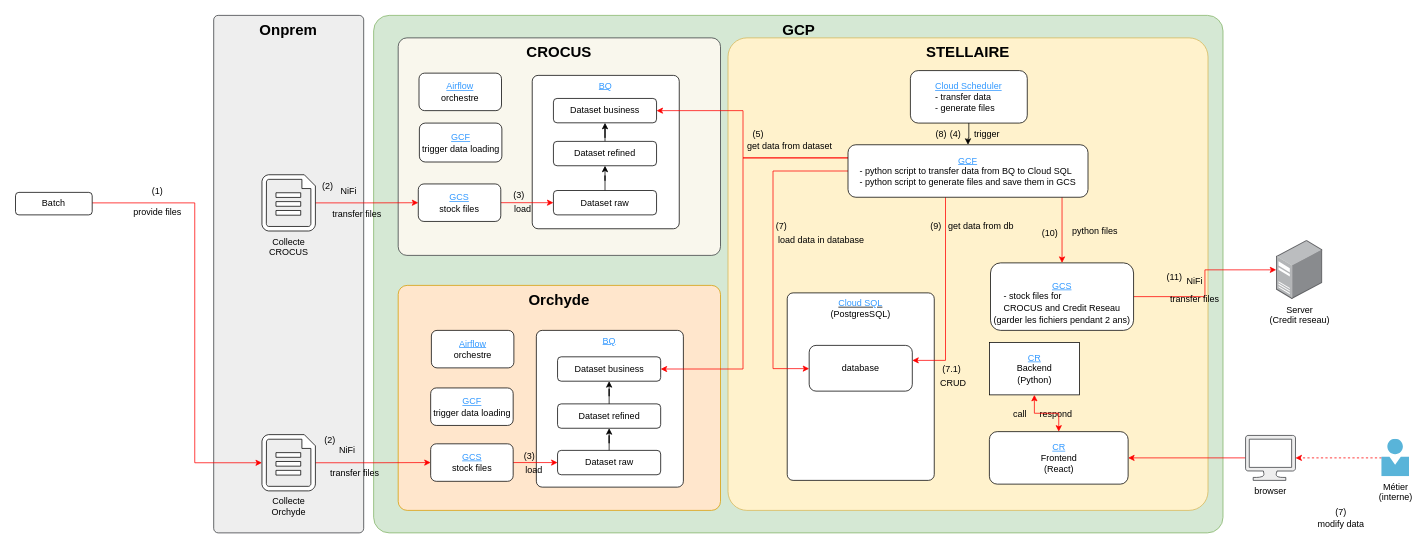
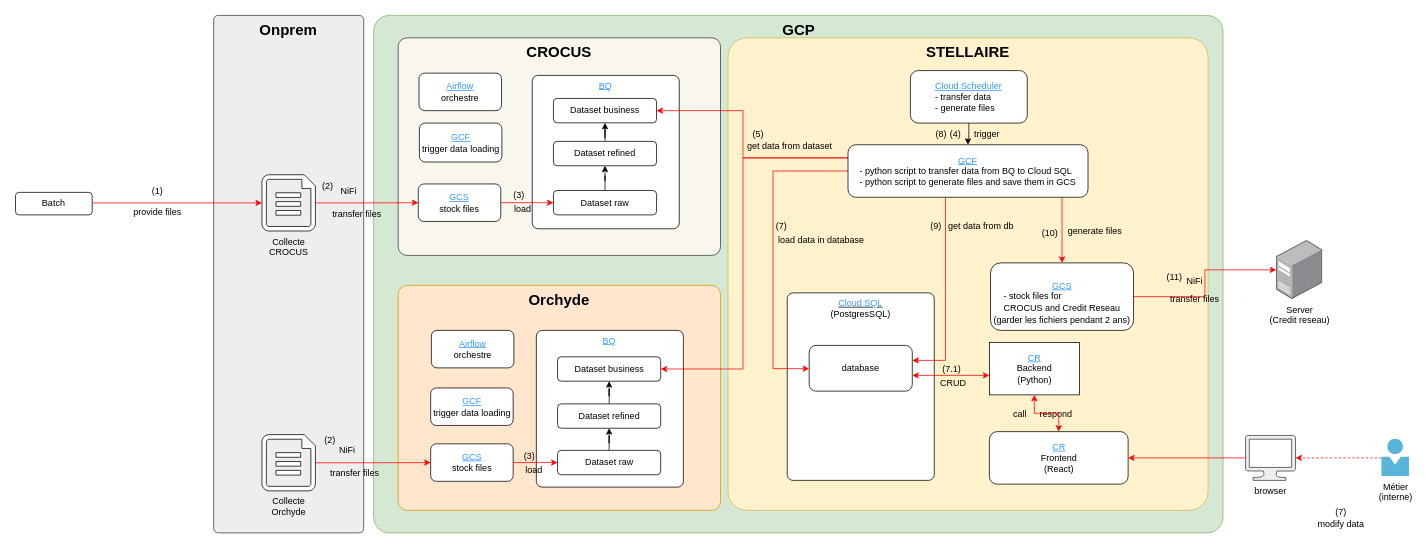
none -> (255, 203)
(1095, 231) -> (1095, 231)
(195, 364) -> none
none -> (950, 375)
